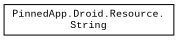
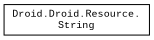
(89, 20) -> (77, 20)
